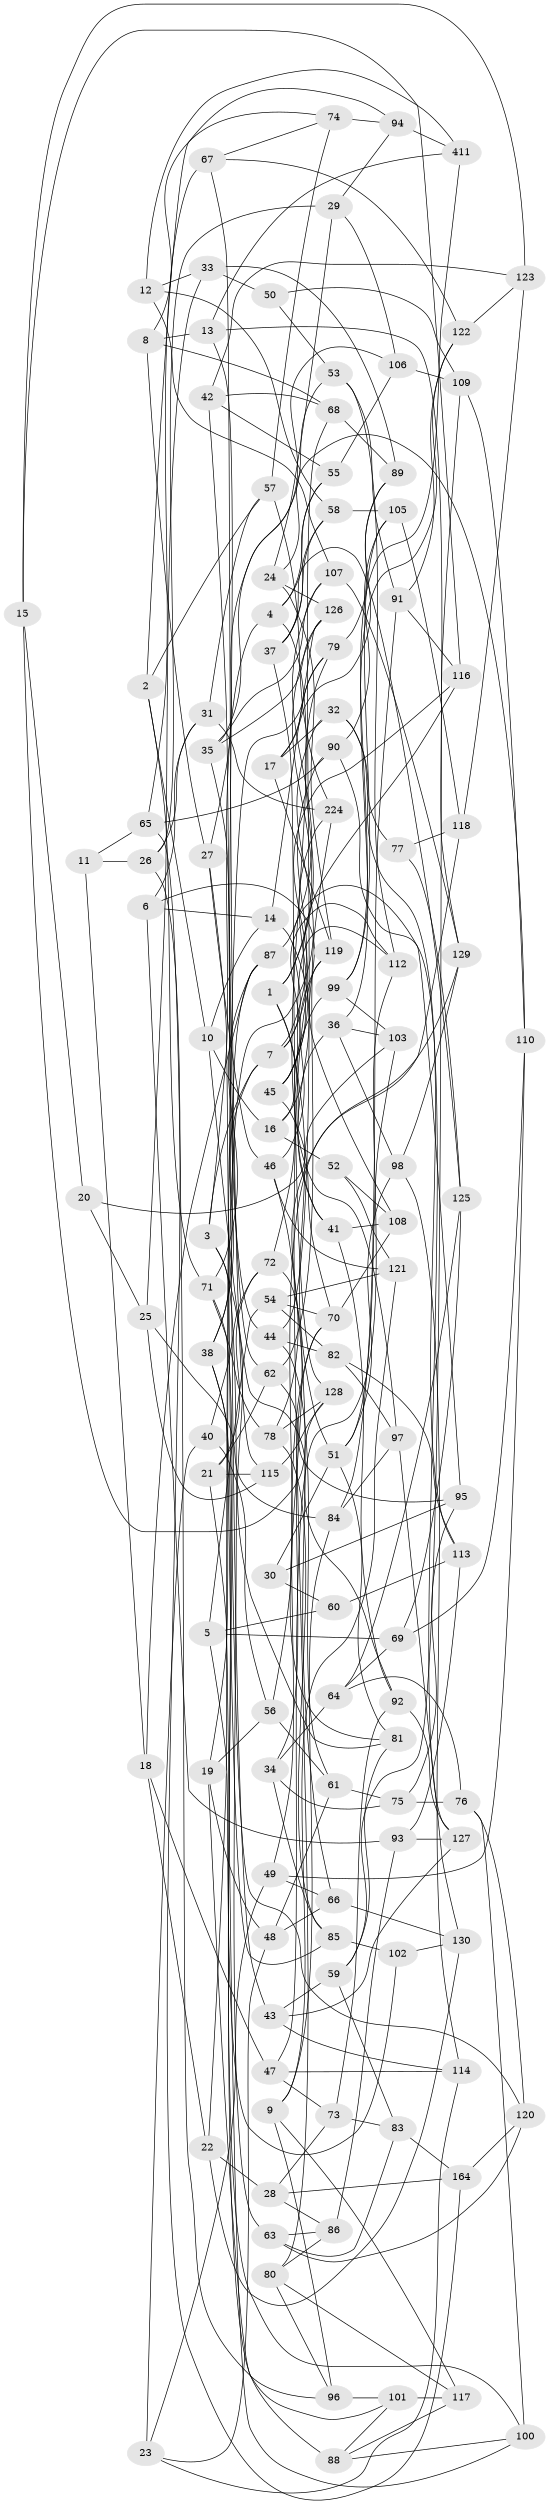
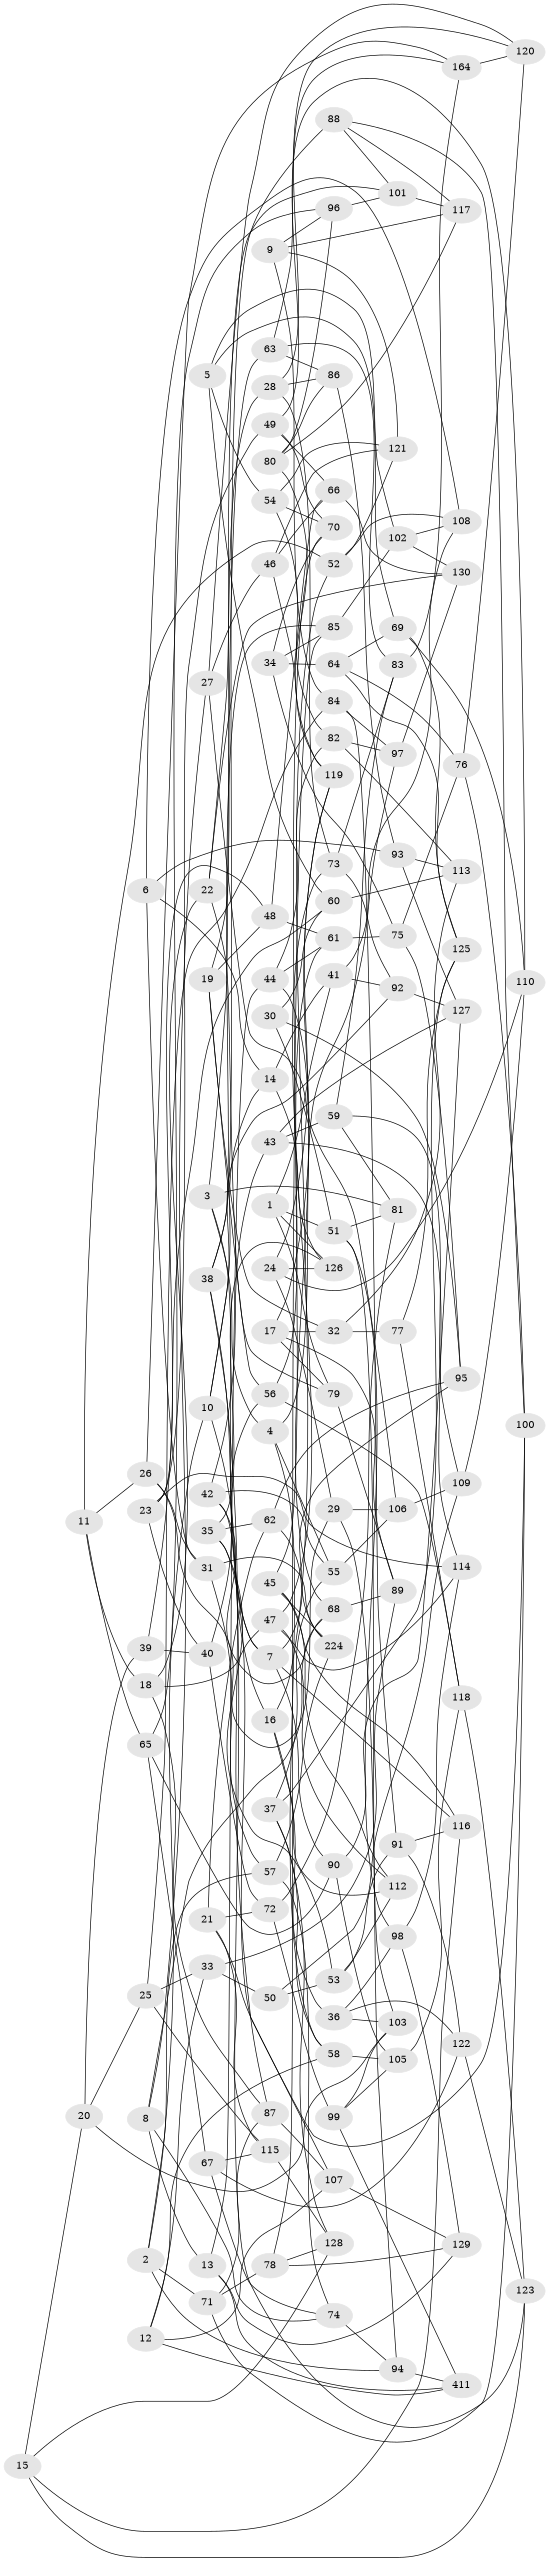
none -> (112, 971)
(357, 1283) -> (430, 530)
none -> (146, 1649)
